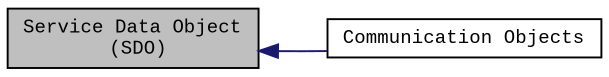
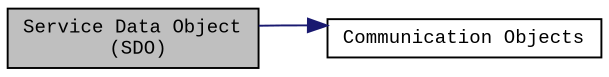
(303, 51) -> (283, 25)
